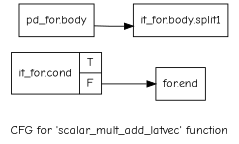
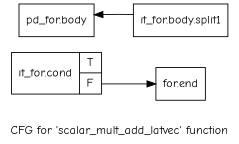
(109, 26) -> (118, 14)
